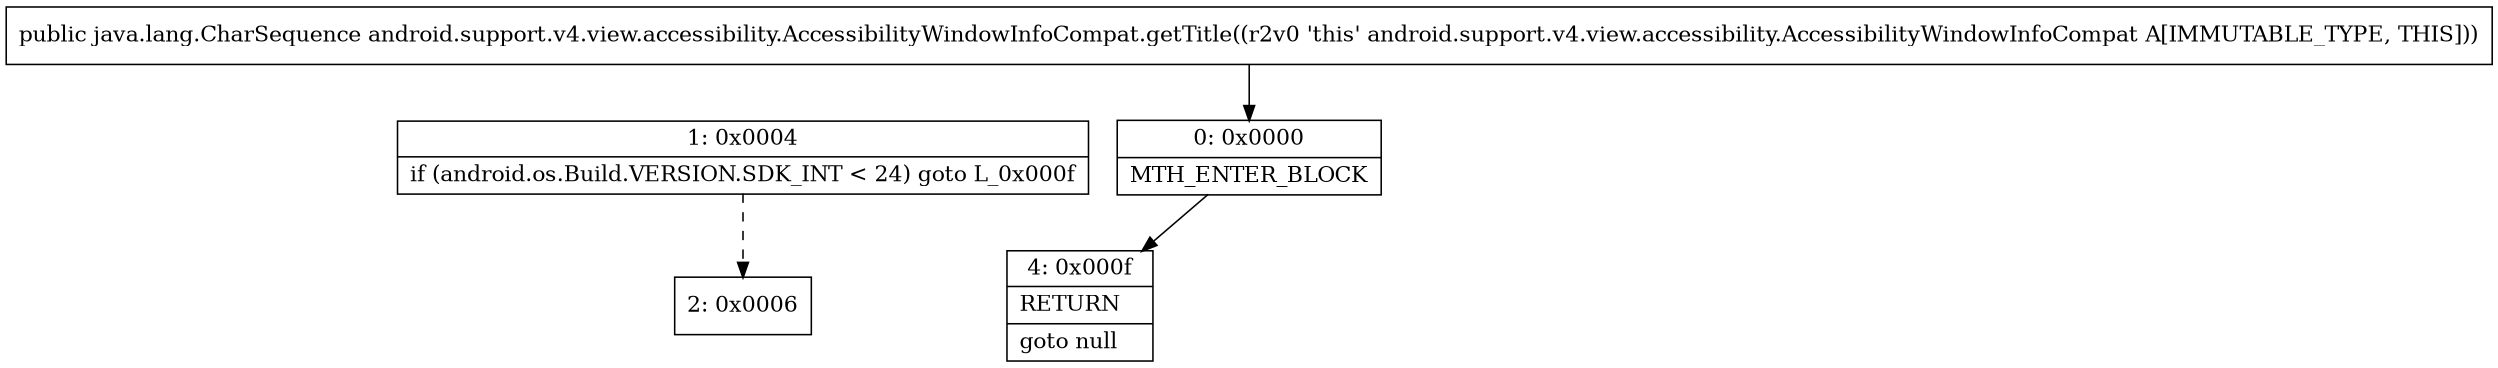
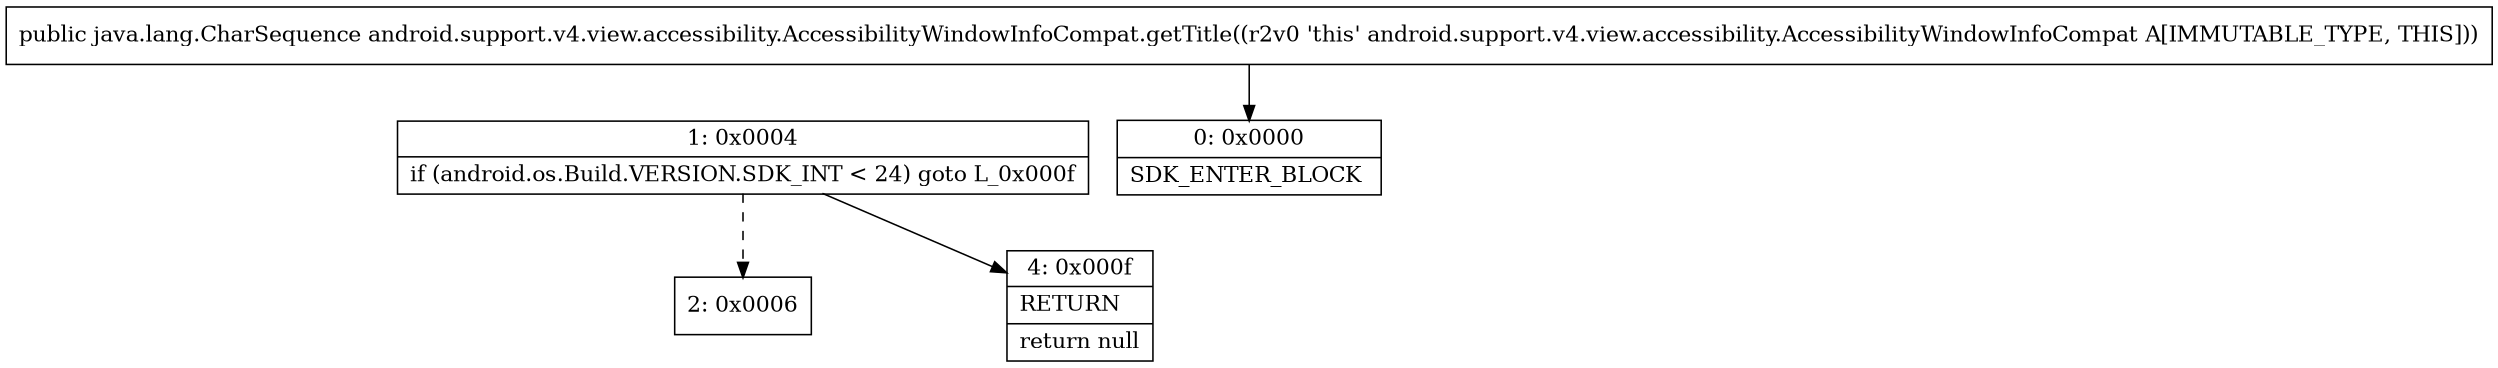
(1249, 175) -> (1246, 175)
(1181, 218) -> (907, 230)
(1069, 342) -> (1080, 342)
